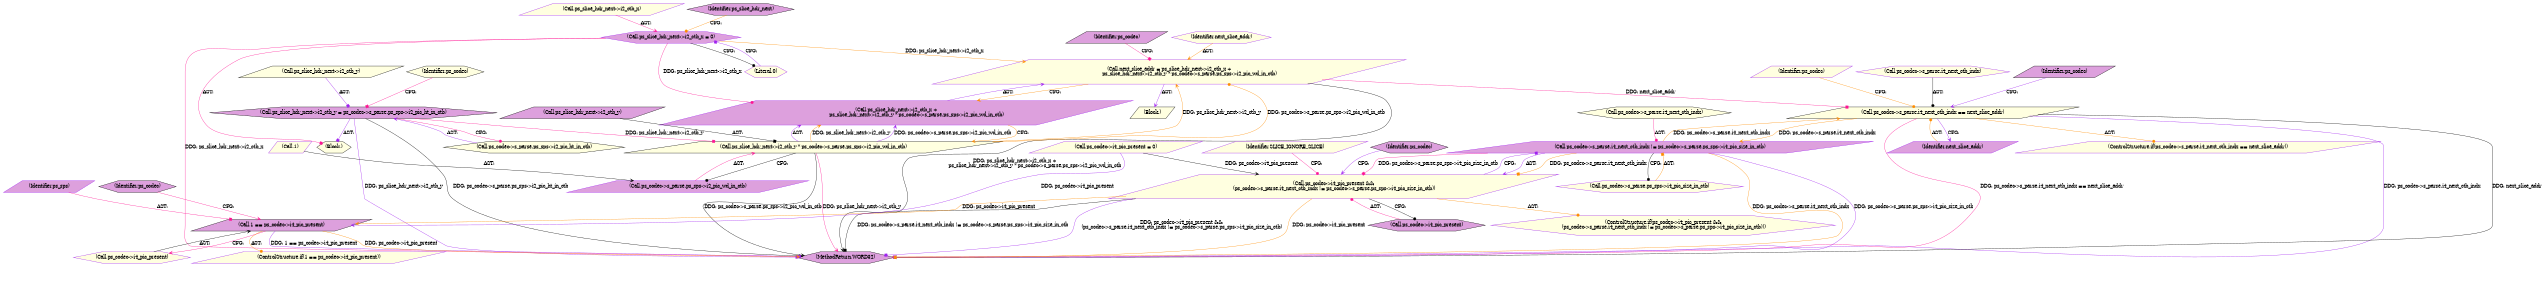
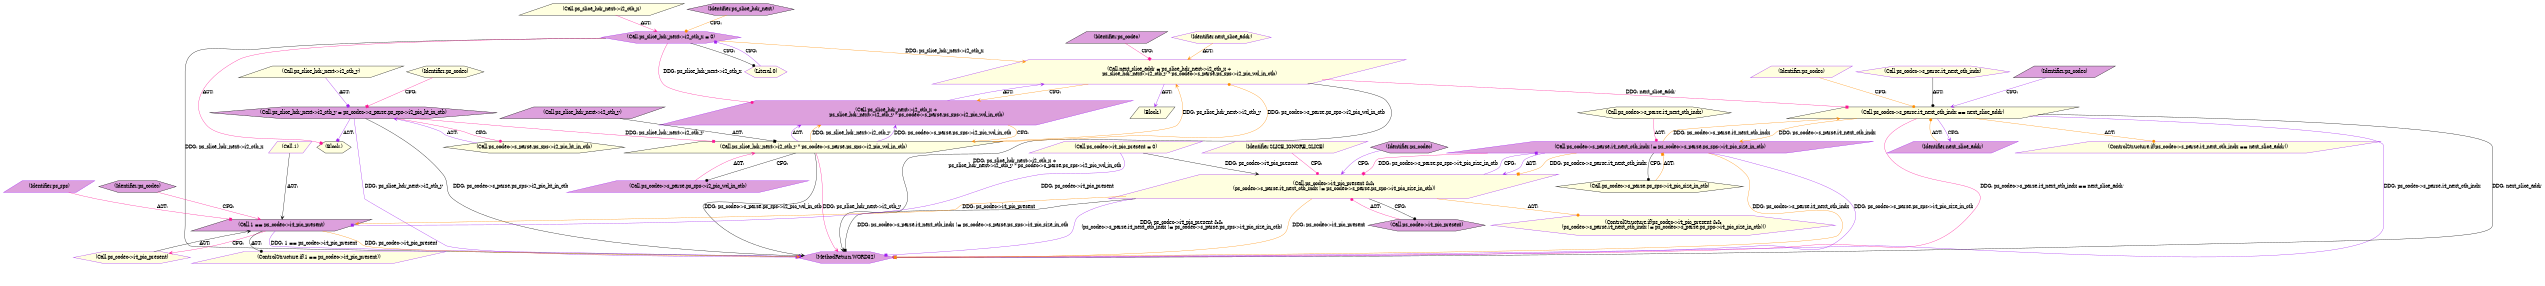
(602, 9) -> (602, 9)
(467, 168) -> (286, 185)
(1650, 187) -> (1650, 187)
(185, 216) -> (185, 216)
(750, 220) -> (750, 220)
(250, 240) -> (250, 240)
(845, 257) -> (845, 257)
